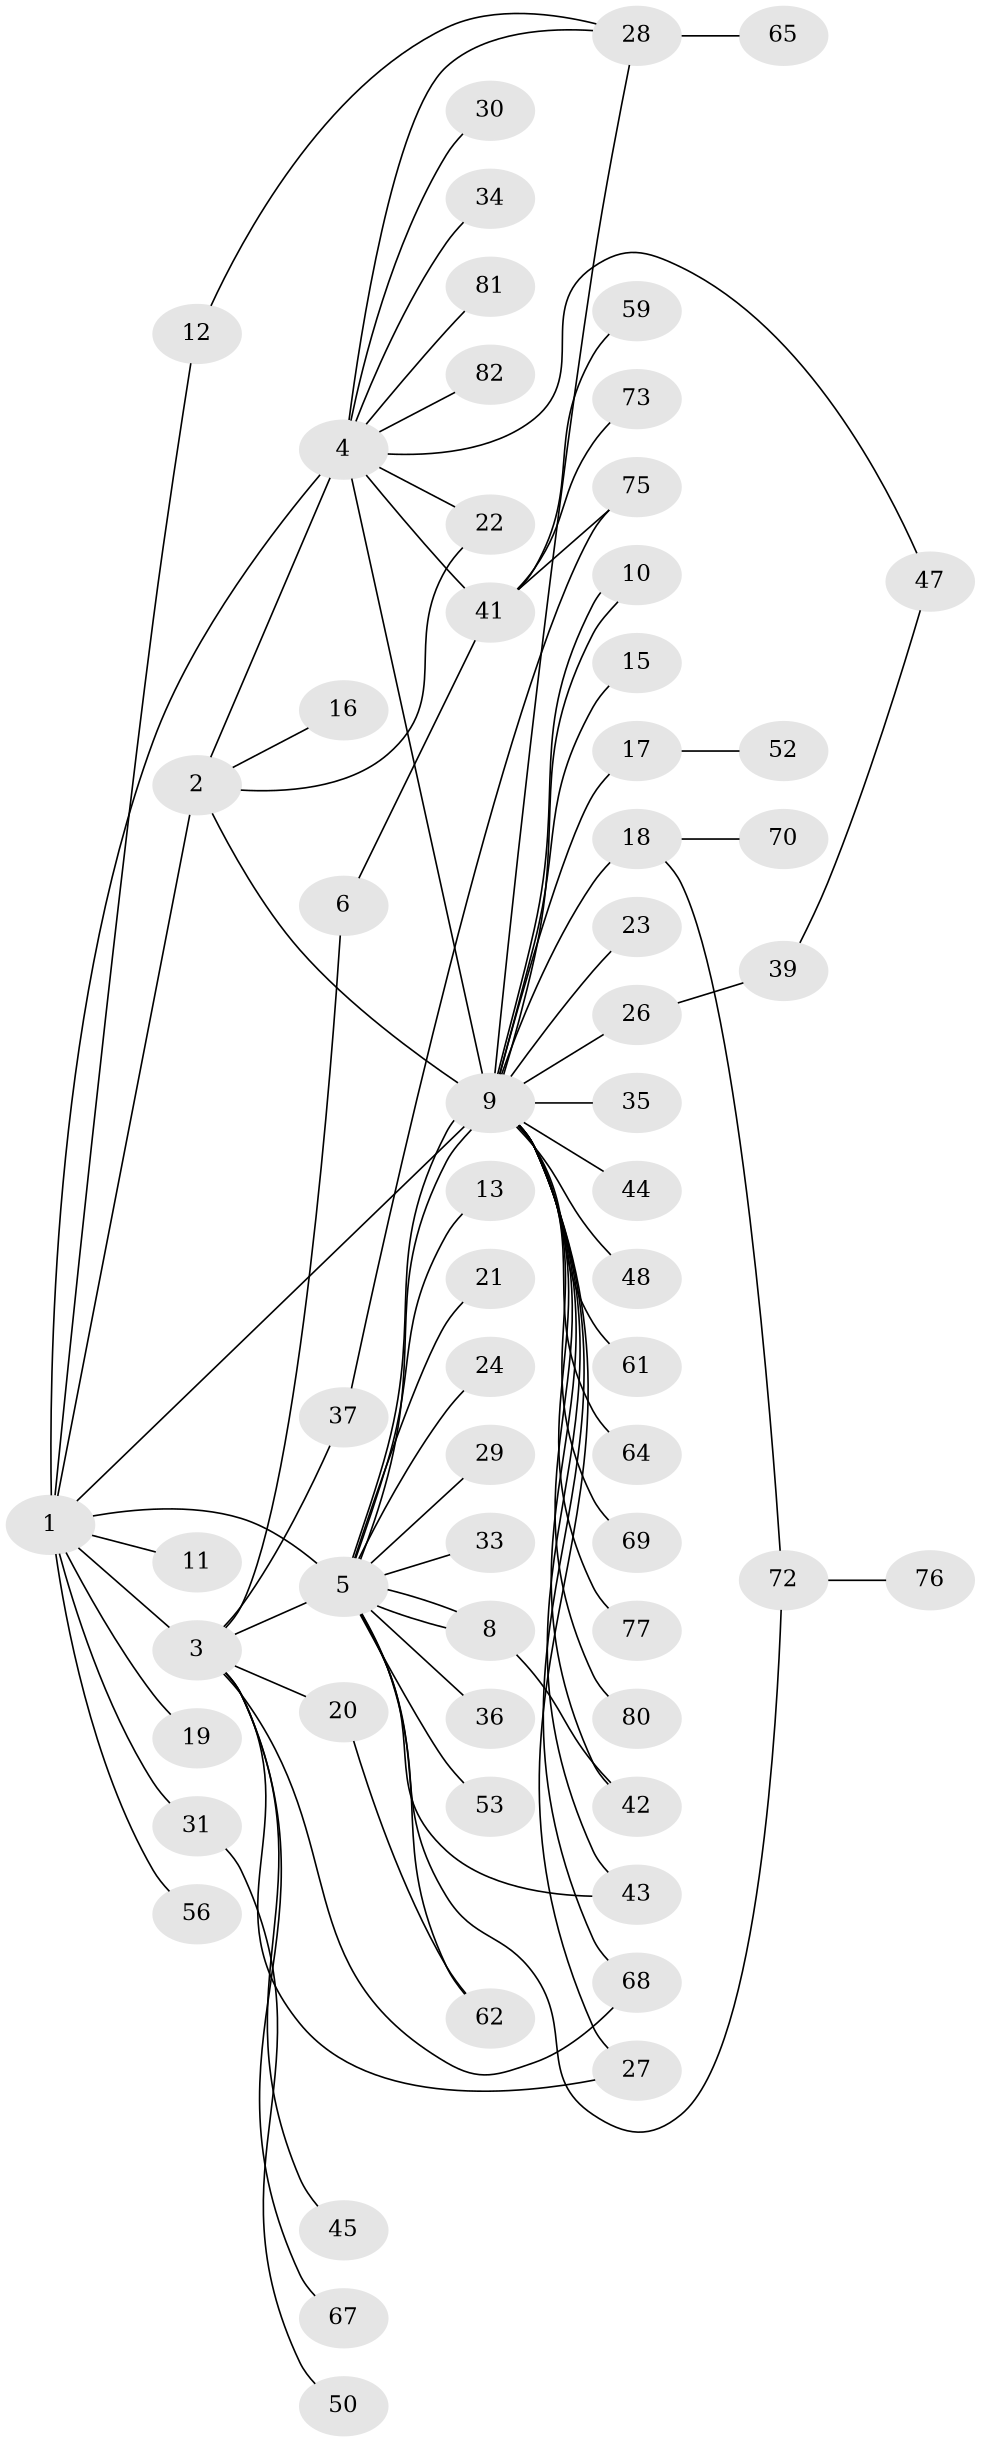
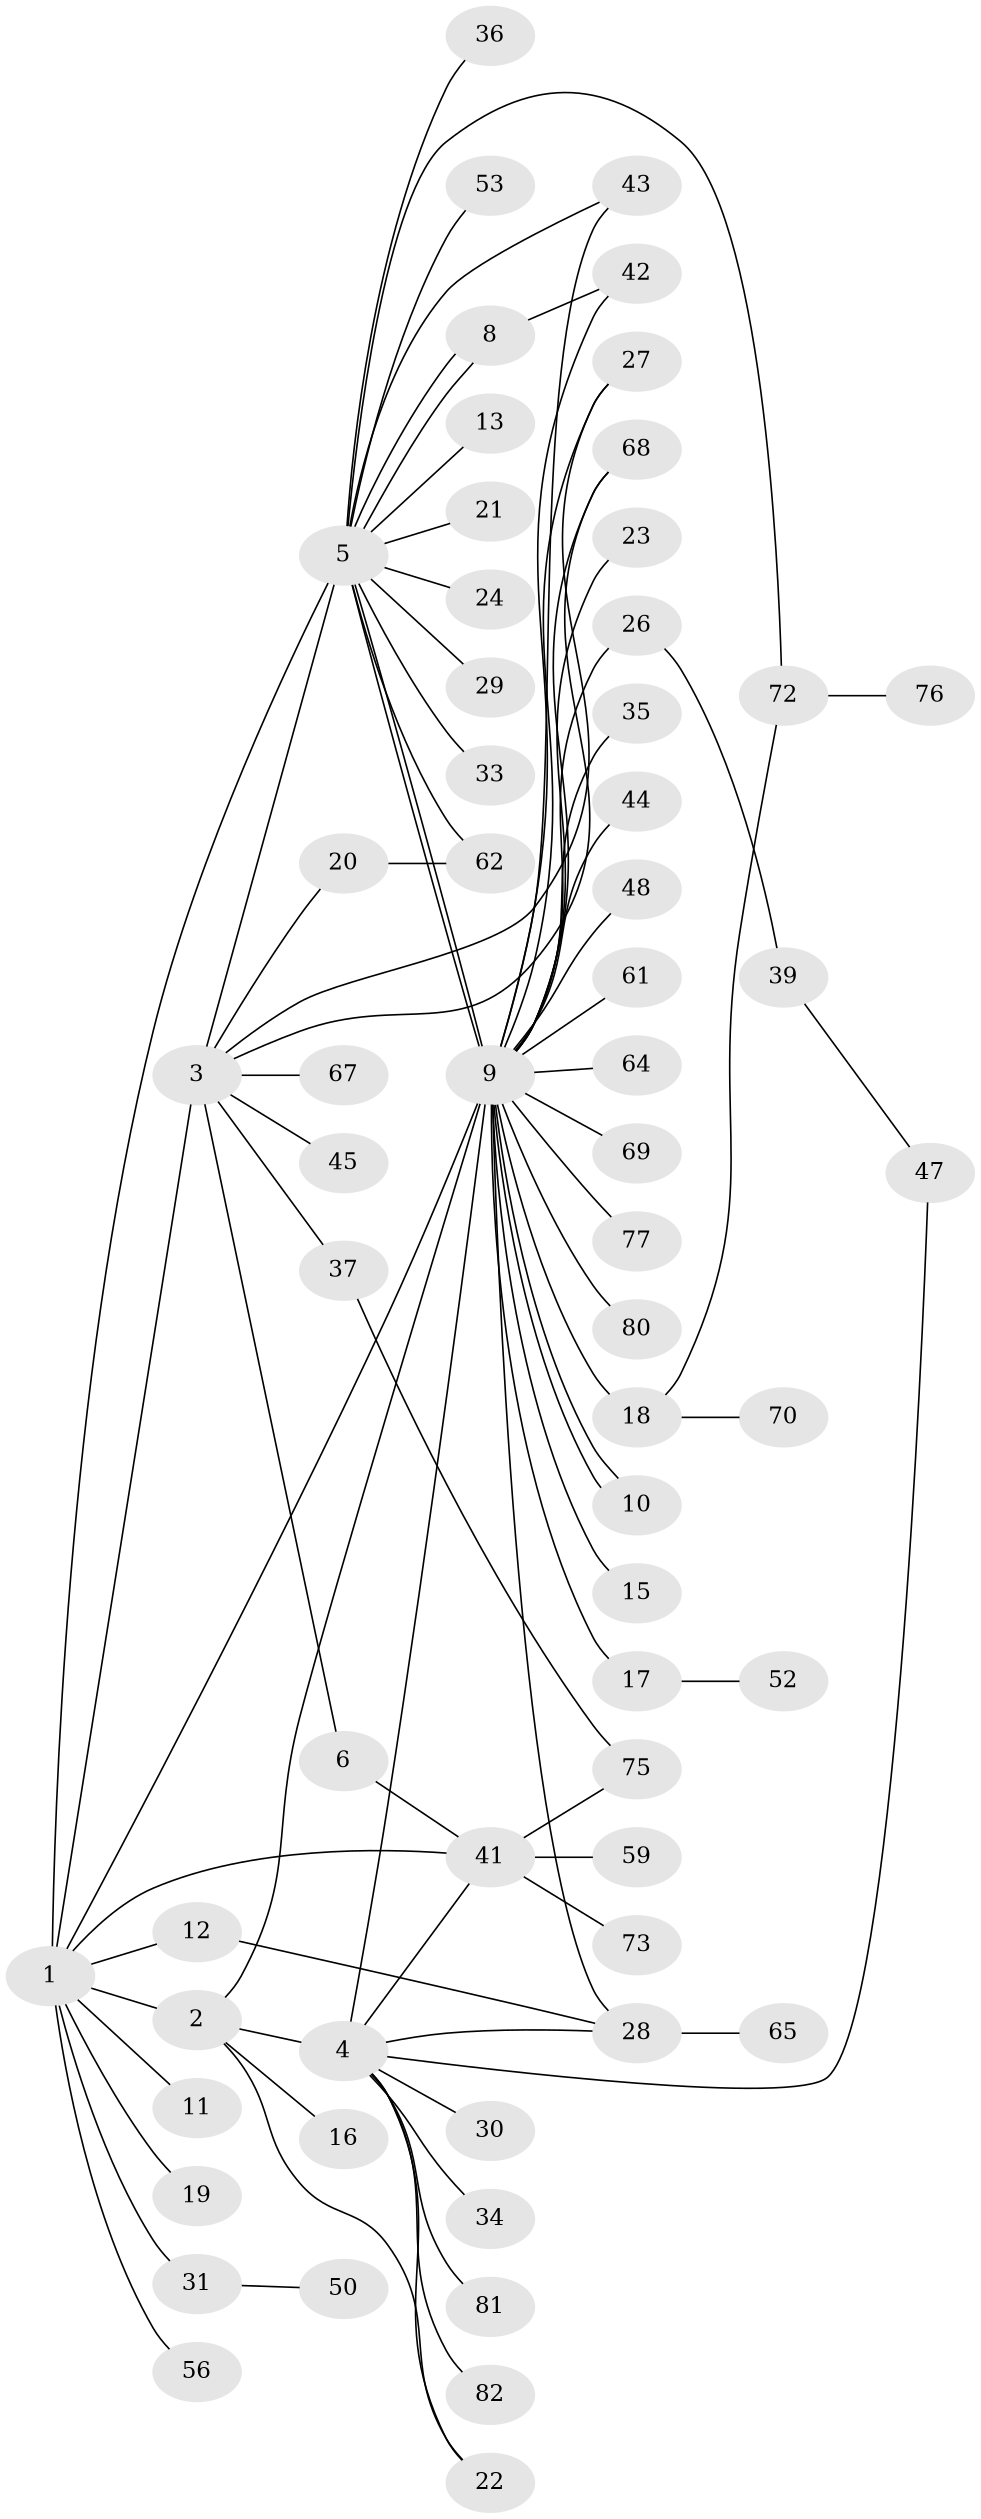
(95, 958) -> (247, 1862)
